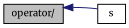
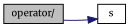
(85, 8) -> (76, 20)
